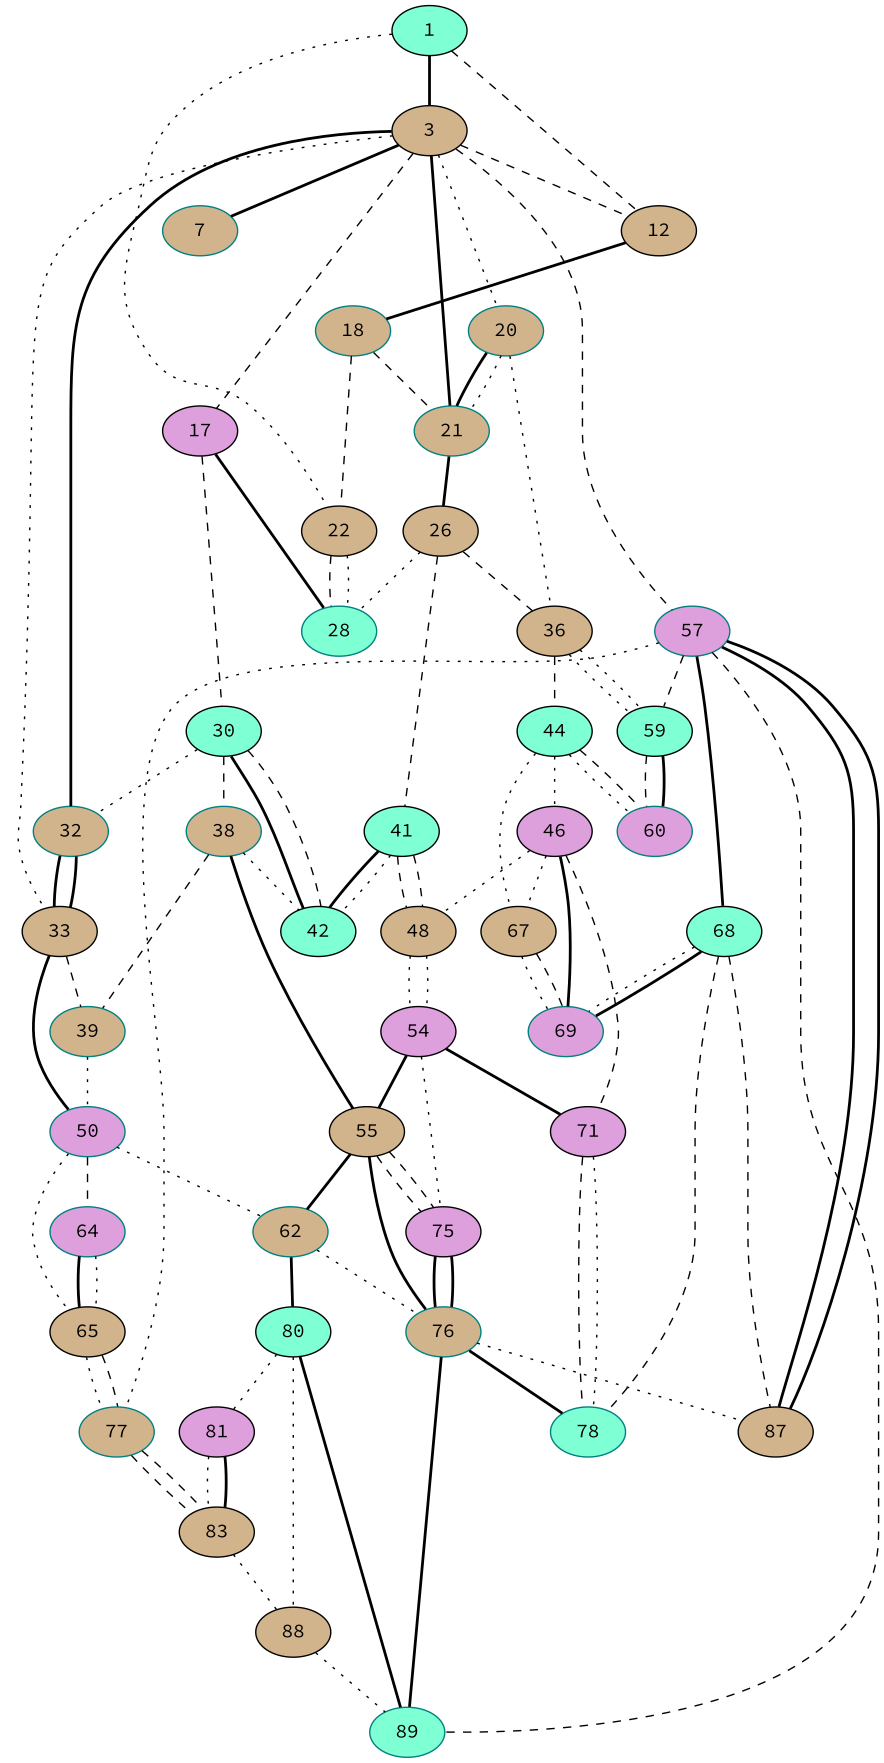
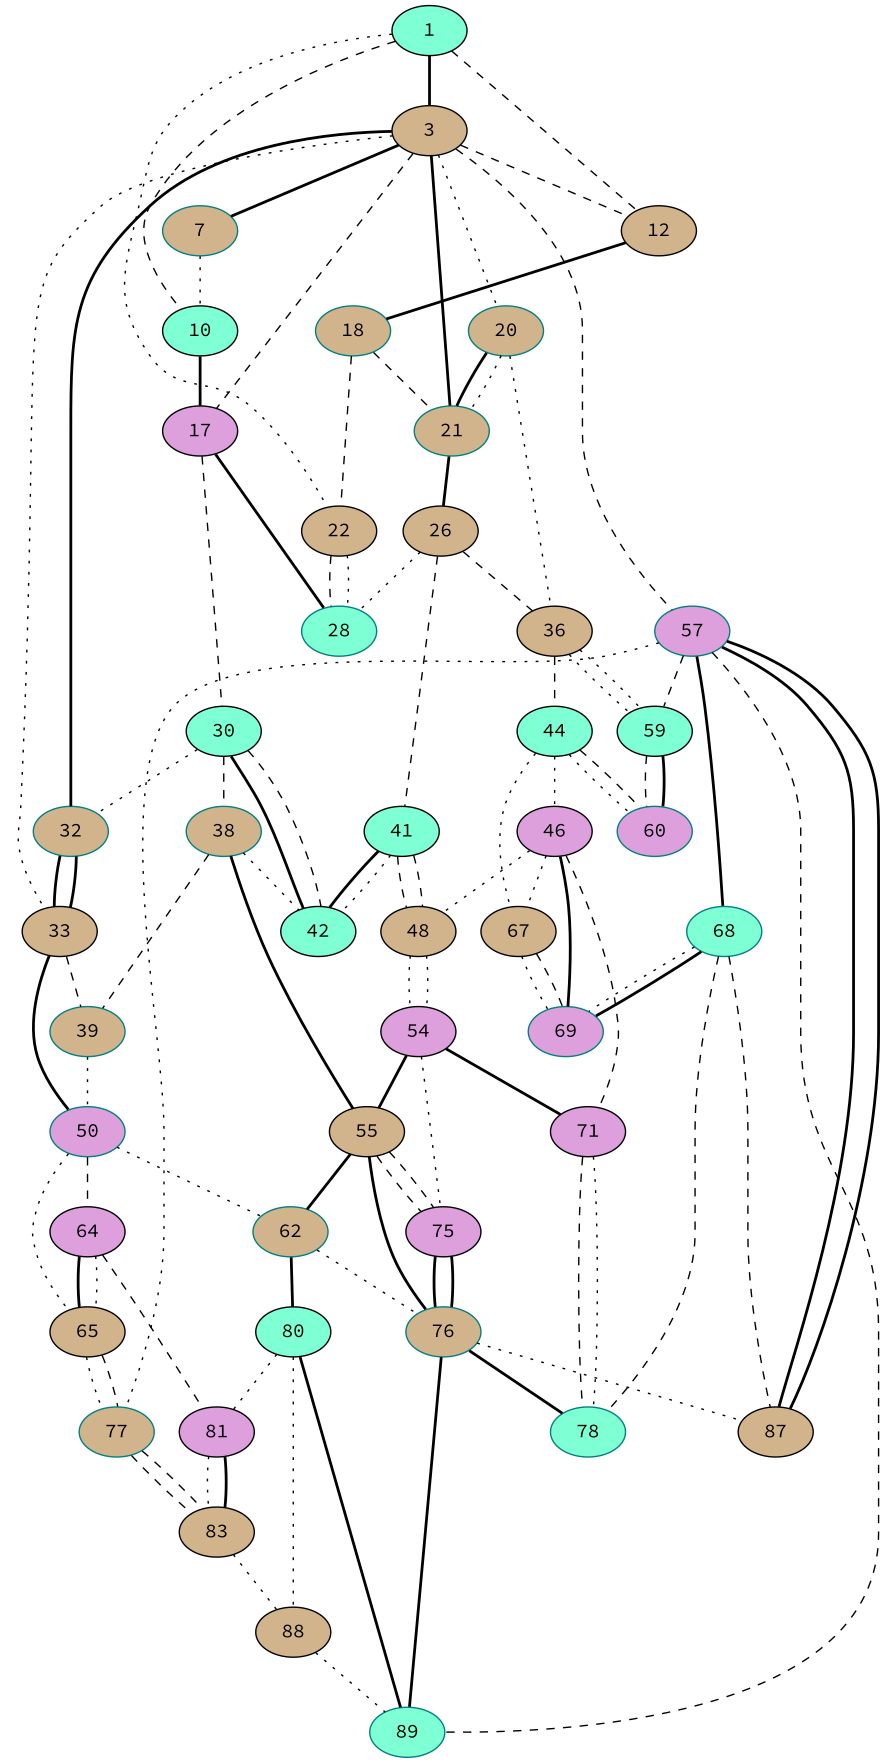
none -> (200, 331)
(724, 931) -> (724, 931)
(88, 1232) -> (88, 1232)
none -> (159, 1339)
